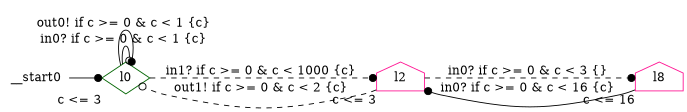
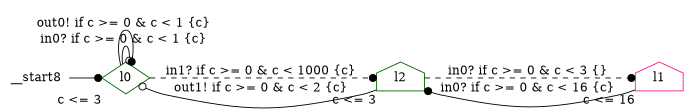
(36, 78) -> (36, 78)
(401, 78) -> (401, 78)
(659, 78) -> (659, 78)
(261, 108) -> (261, 108)
